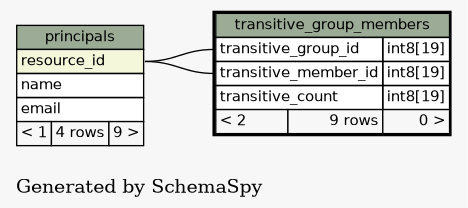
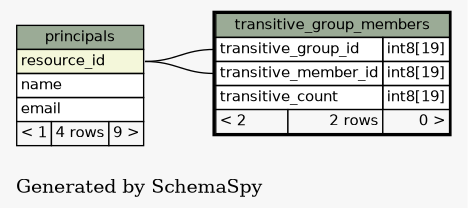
(354, 121) -> (354, 121)
